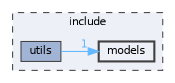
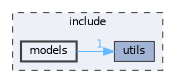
(74, 51) -> (90, 51)
